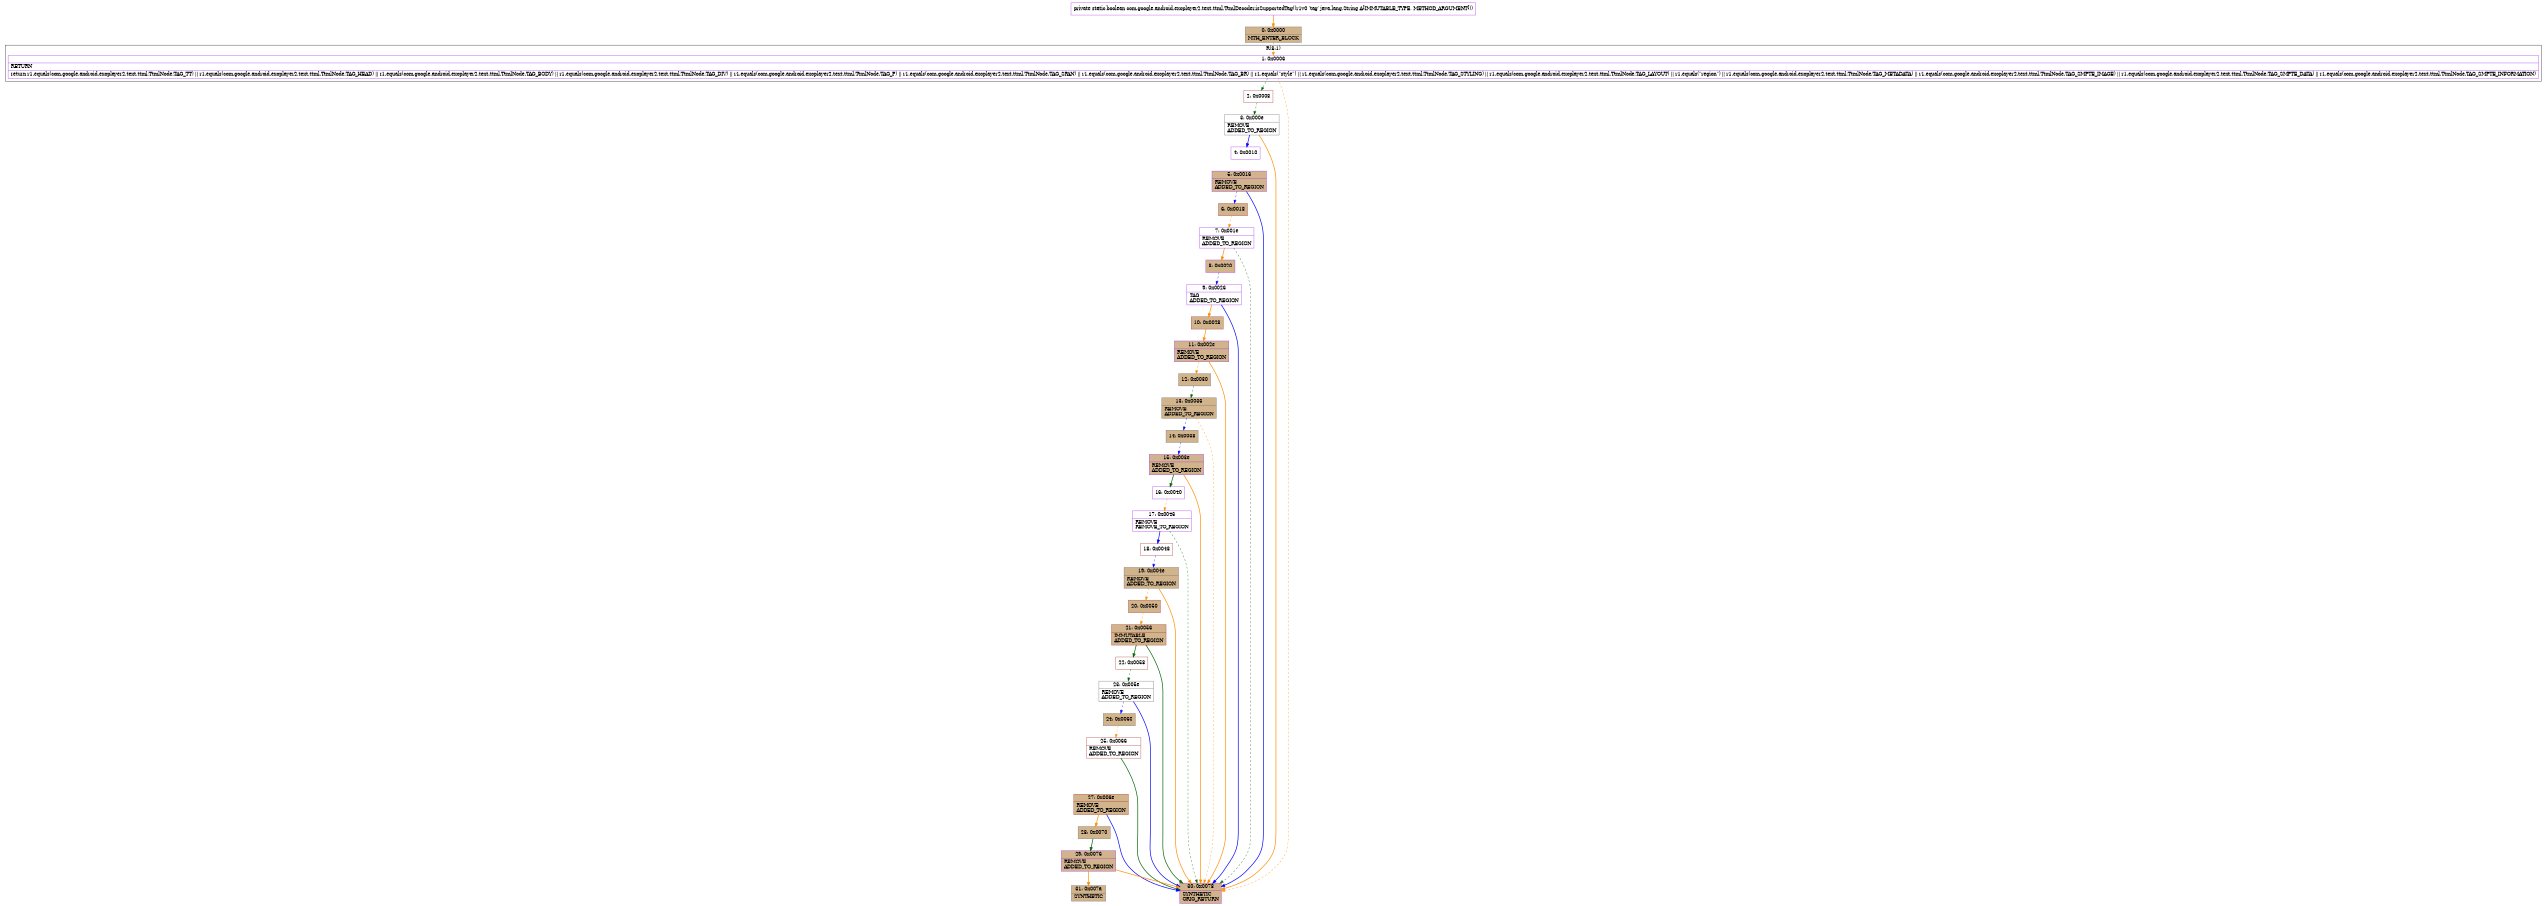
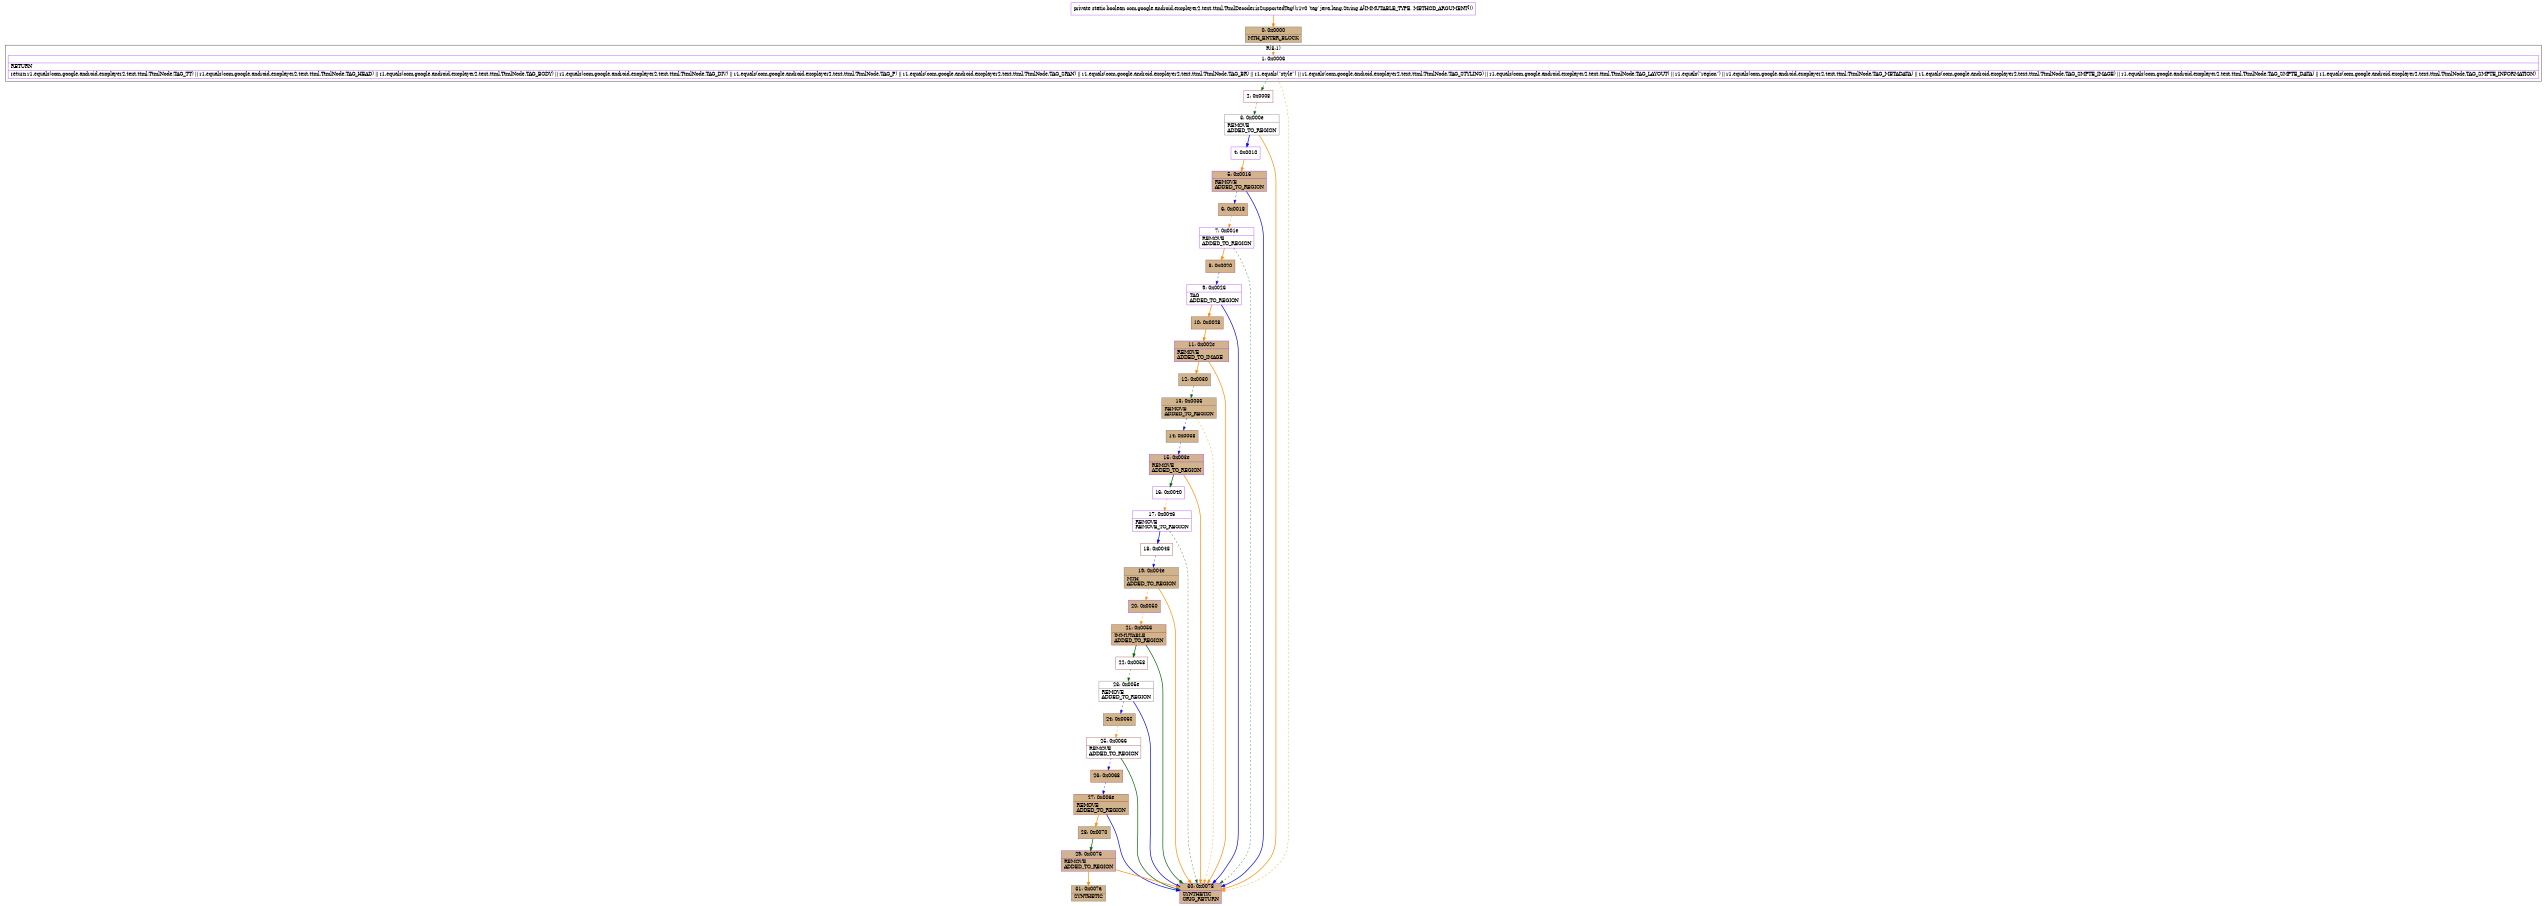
none -> (1243, 163)
(1220, 266) -> (1220, 266)
(1202, 358) -> (1200, 358)
(1198, 366) -> (1198, 366)
(1138, 579) -> (1133, 579)
(1144, 606) -> (1144, 606)
none -> (1107, 776)
